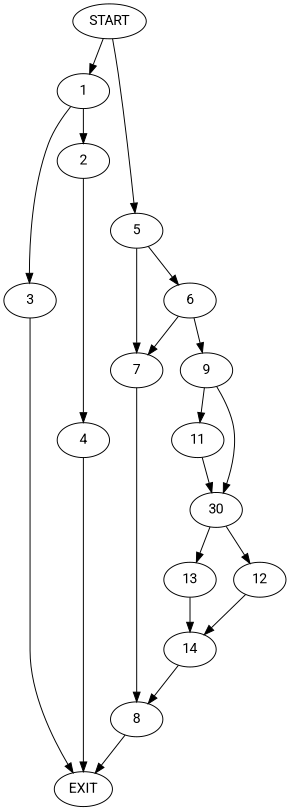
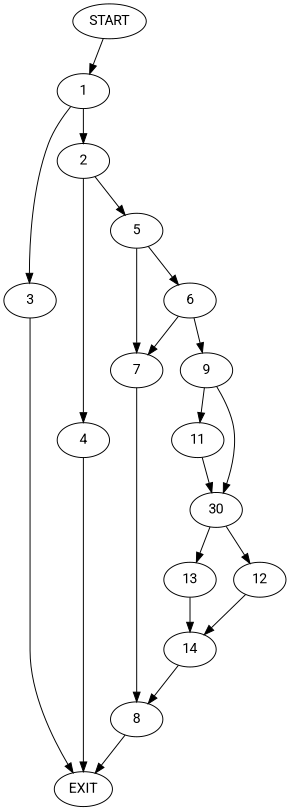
(125, 121) -> (107, 192)
